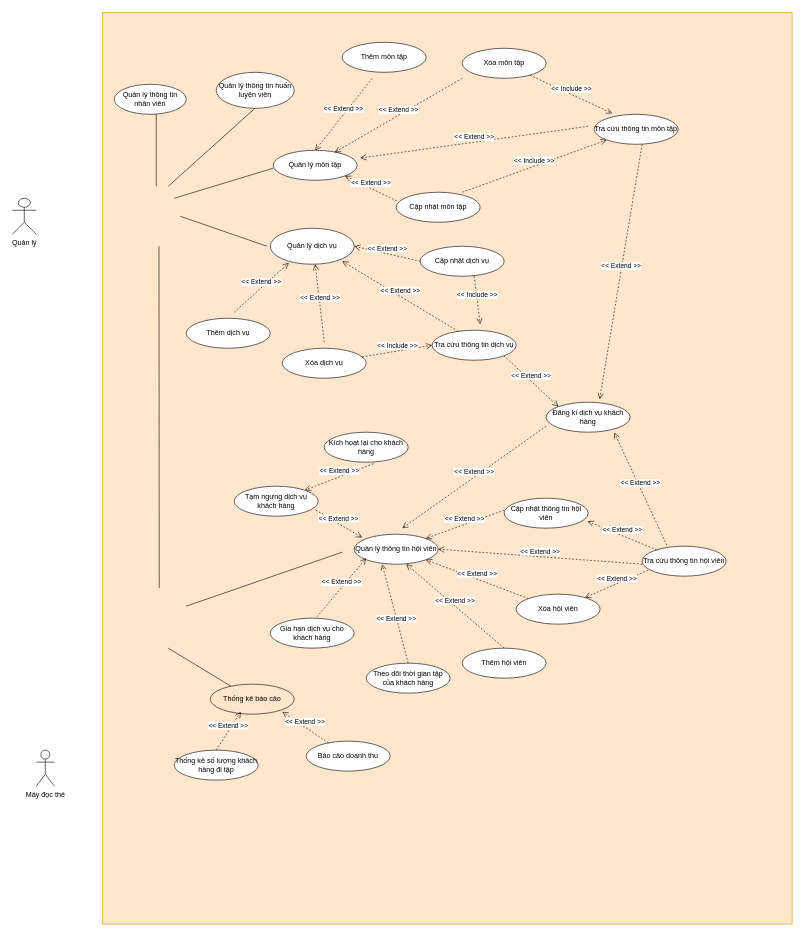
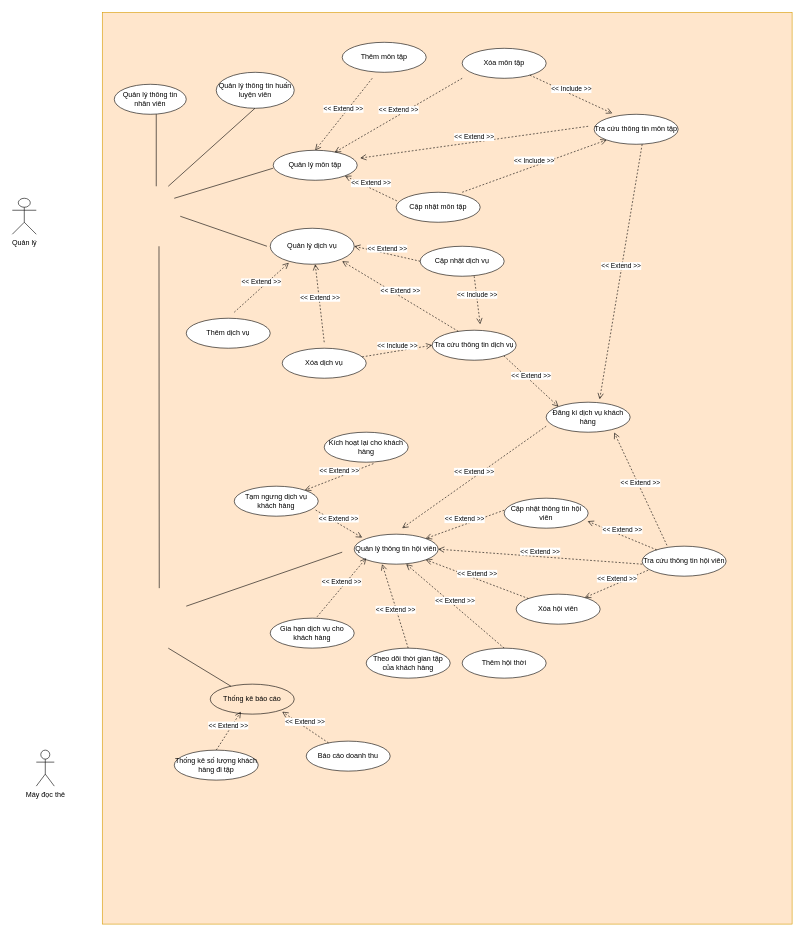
(504, 663) -> (504, 663)
(408, 678) -> (408, 663)
